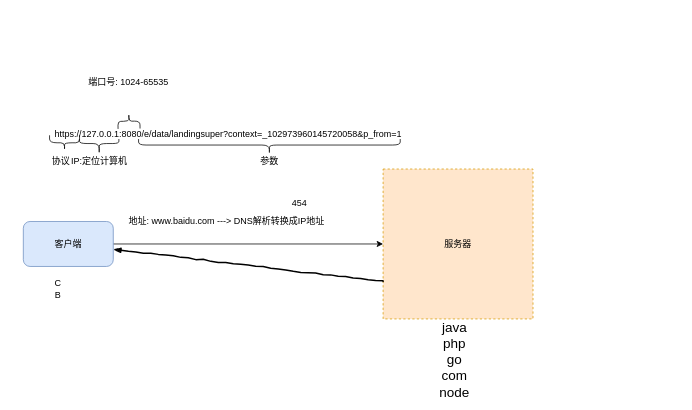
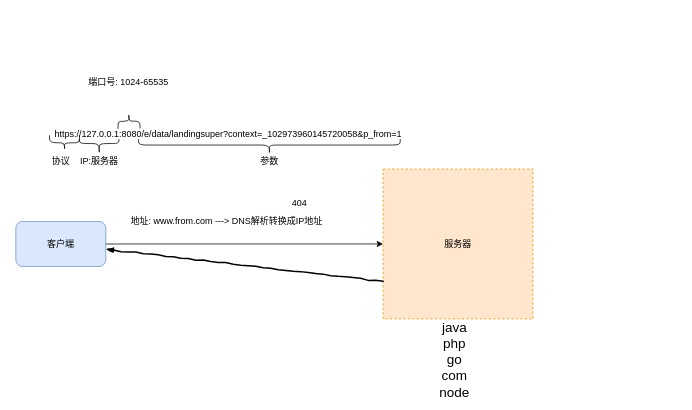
(99, 162) -> (99, 162)
(299, 204) -> (299, 204)
(227, 222) -> (227, 222)
(68, 244) -> (60, 244)
(58, 289) -> none
